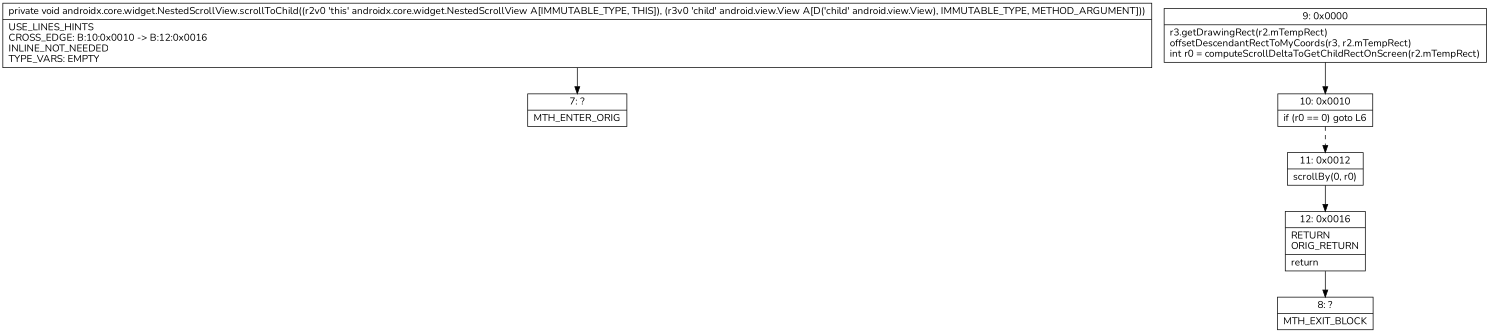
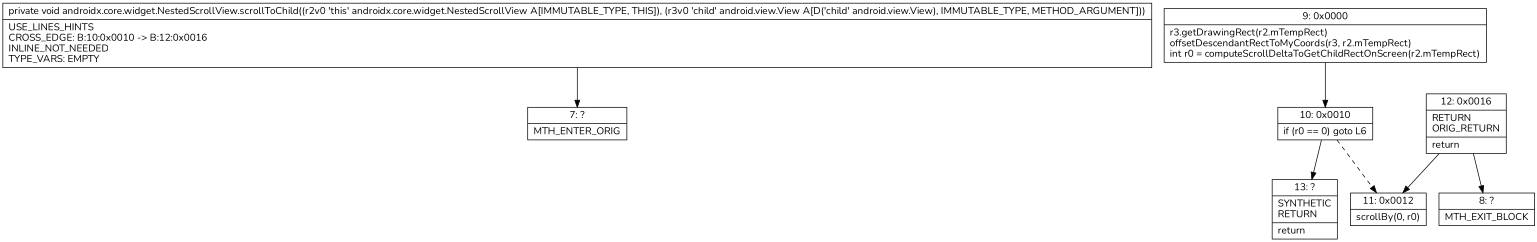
(1325, 195) -> (1424, 171)
none -> (1305, 209)
